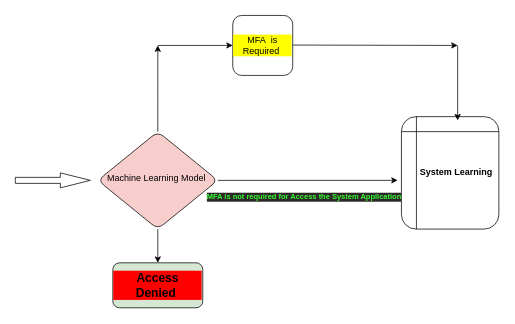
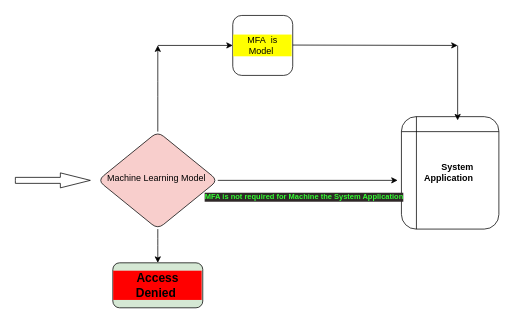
(263, 45) -> (263, 45)
(450, 173) -> (450, 173)
(305, 198) -> (305, 198)
